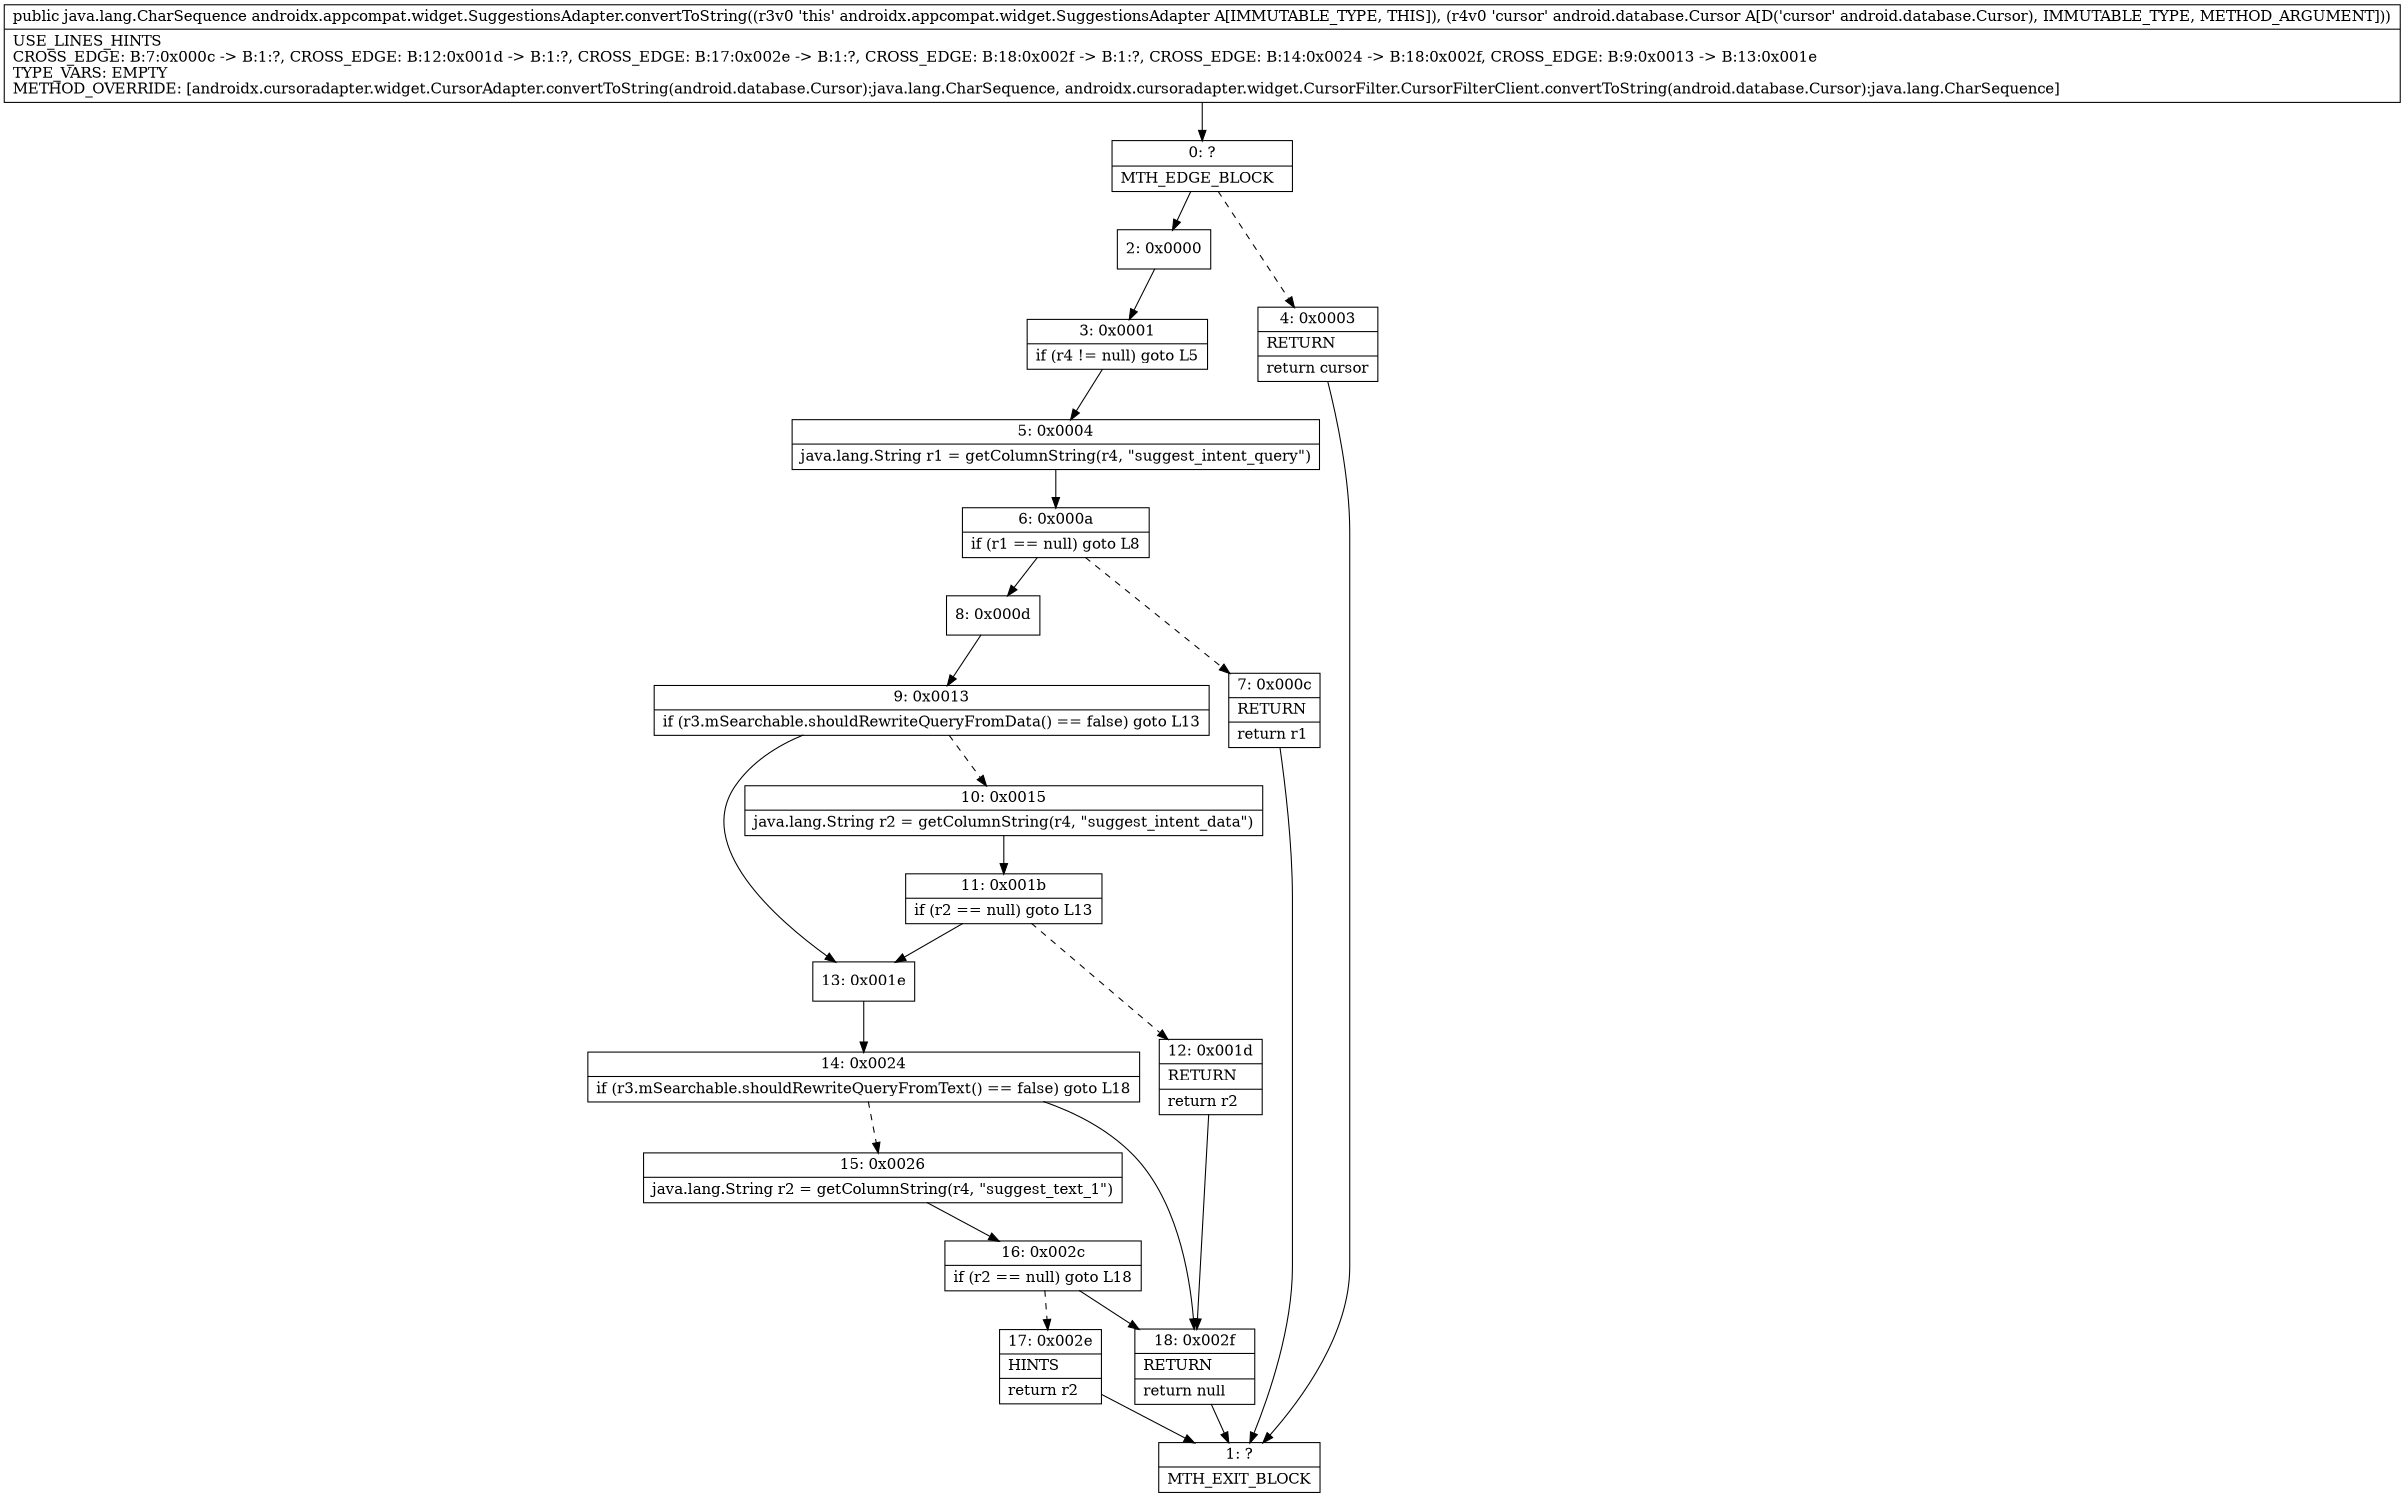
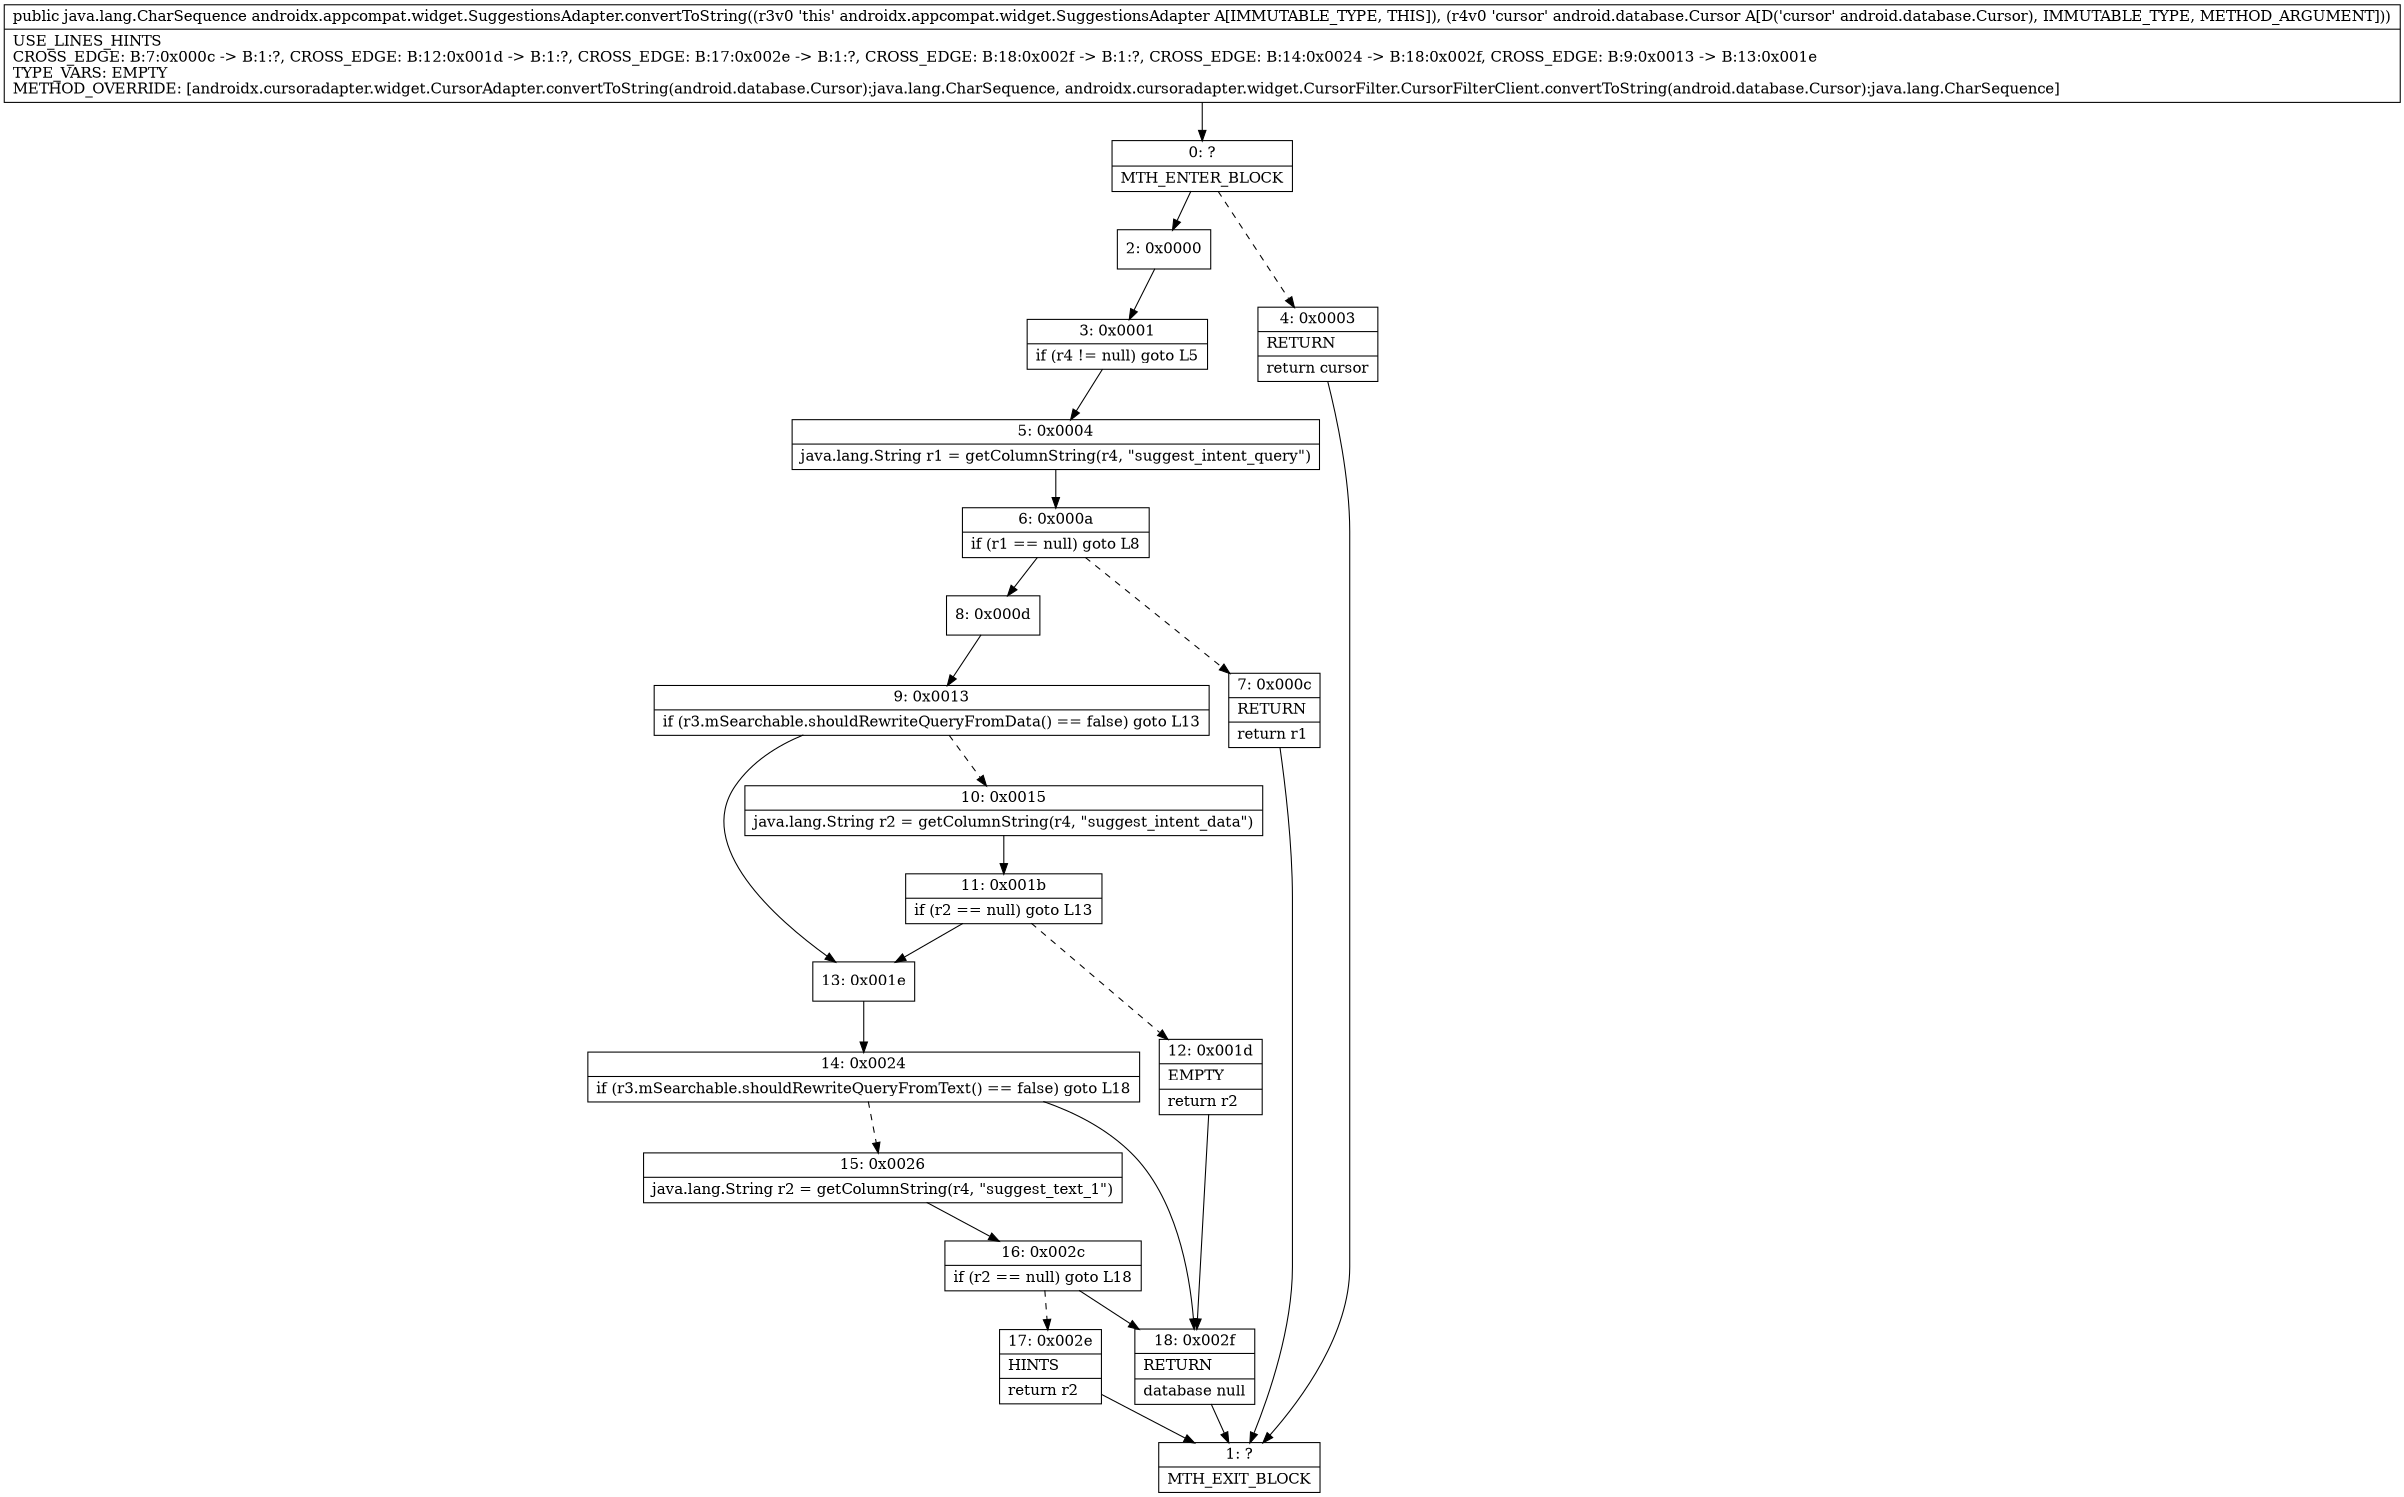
(1197, 178) -> (1202, 178)
(1202, 1076) -> (1196, 1076)
(1185, 1391) -> (1195, 1391)
